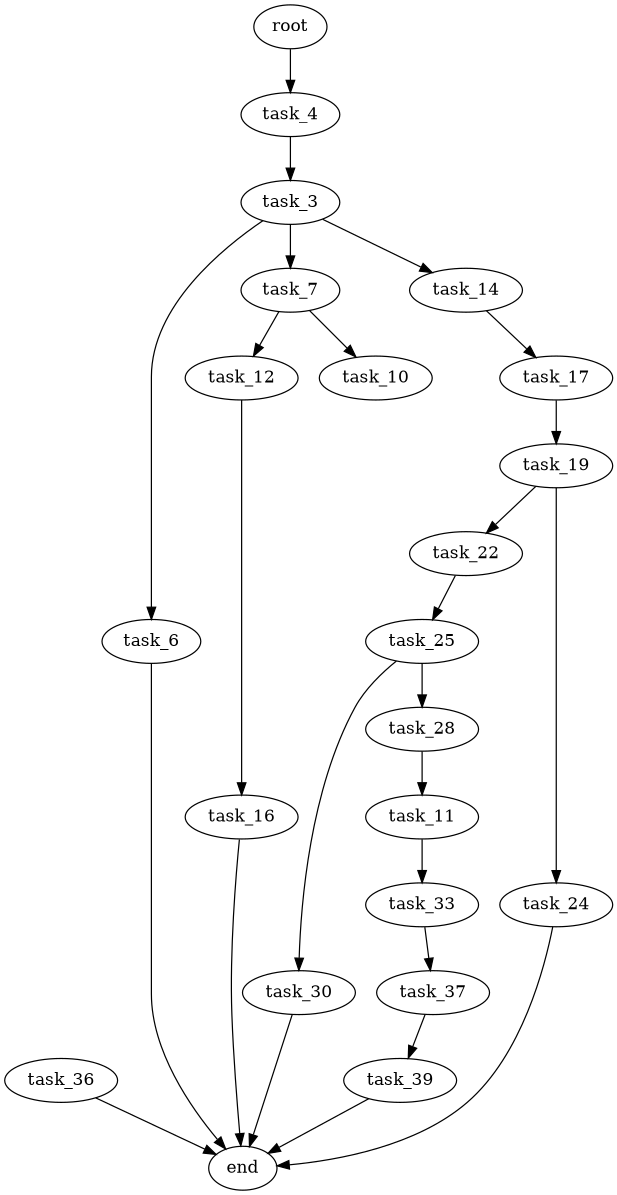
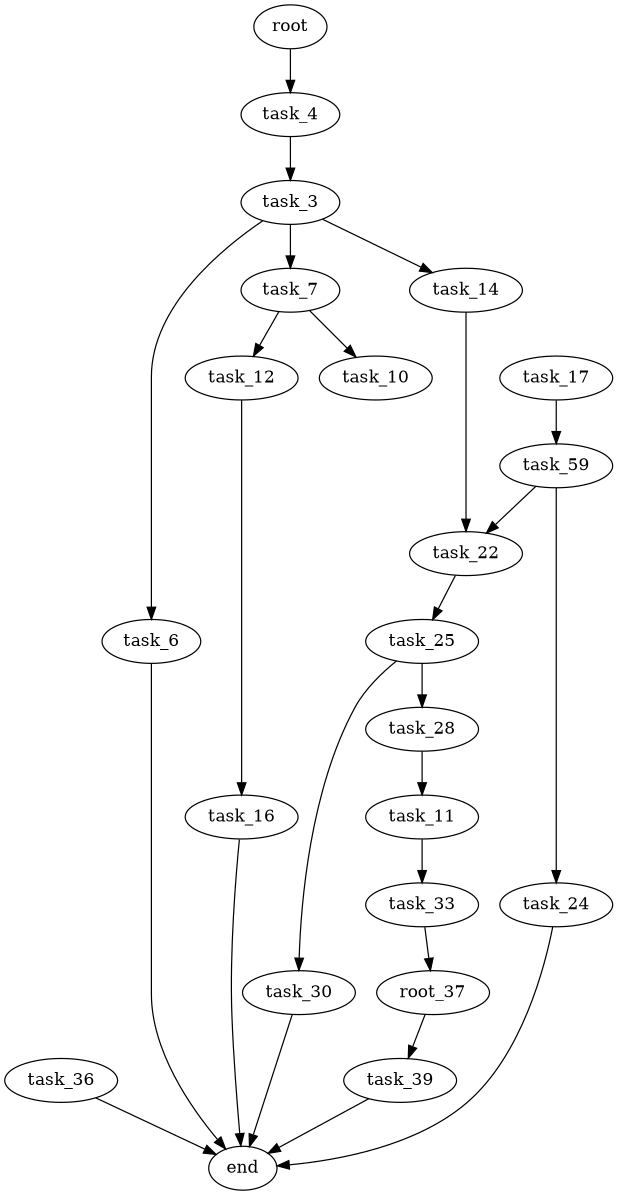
(507, 330) -> (466, 416)
(556, 466) -> (556, 466)
(433, 993) -> (433, 993)
